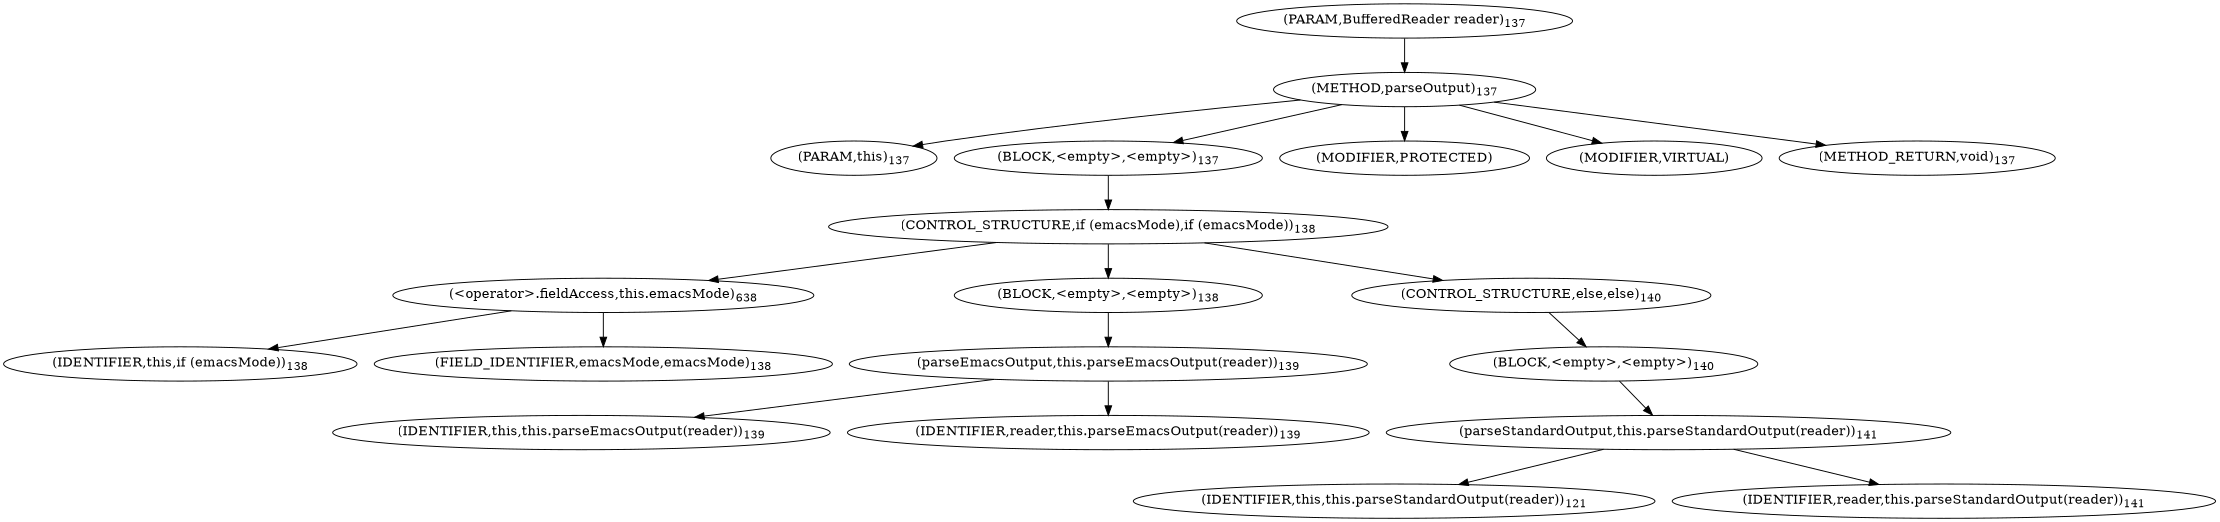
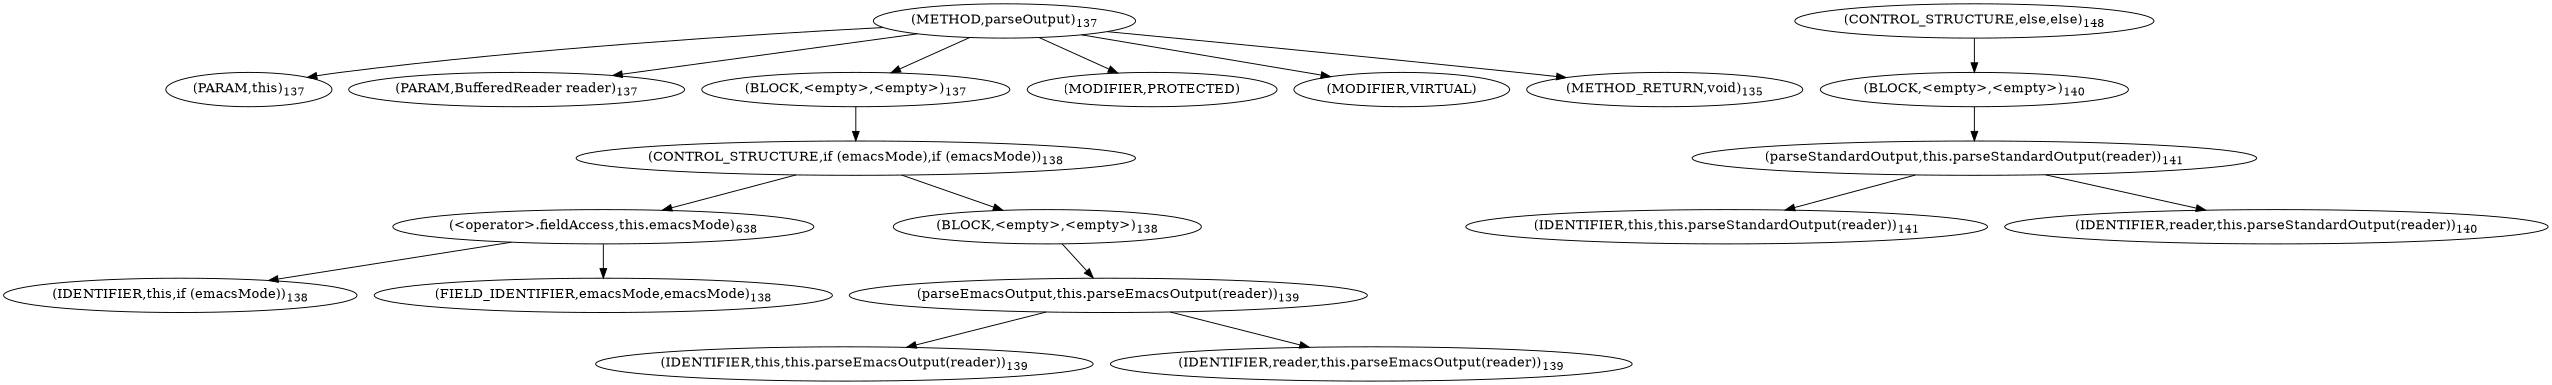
(1405, 51) -> (770, 54)
(2005, 157) -> (1752, 88)
(1319, 261) -> none
(1651, 294) -> (2094, 20)
(1576, 500) -> (1909, 225)
(2134, 500) -> (2467, 225)
